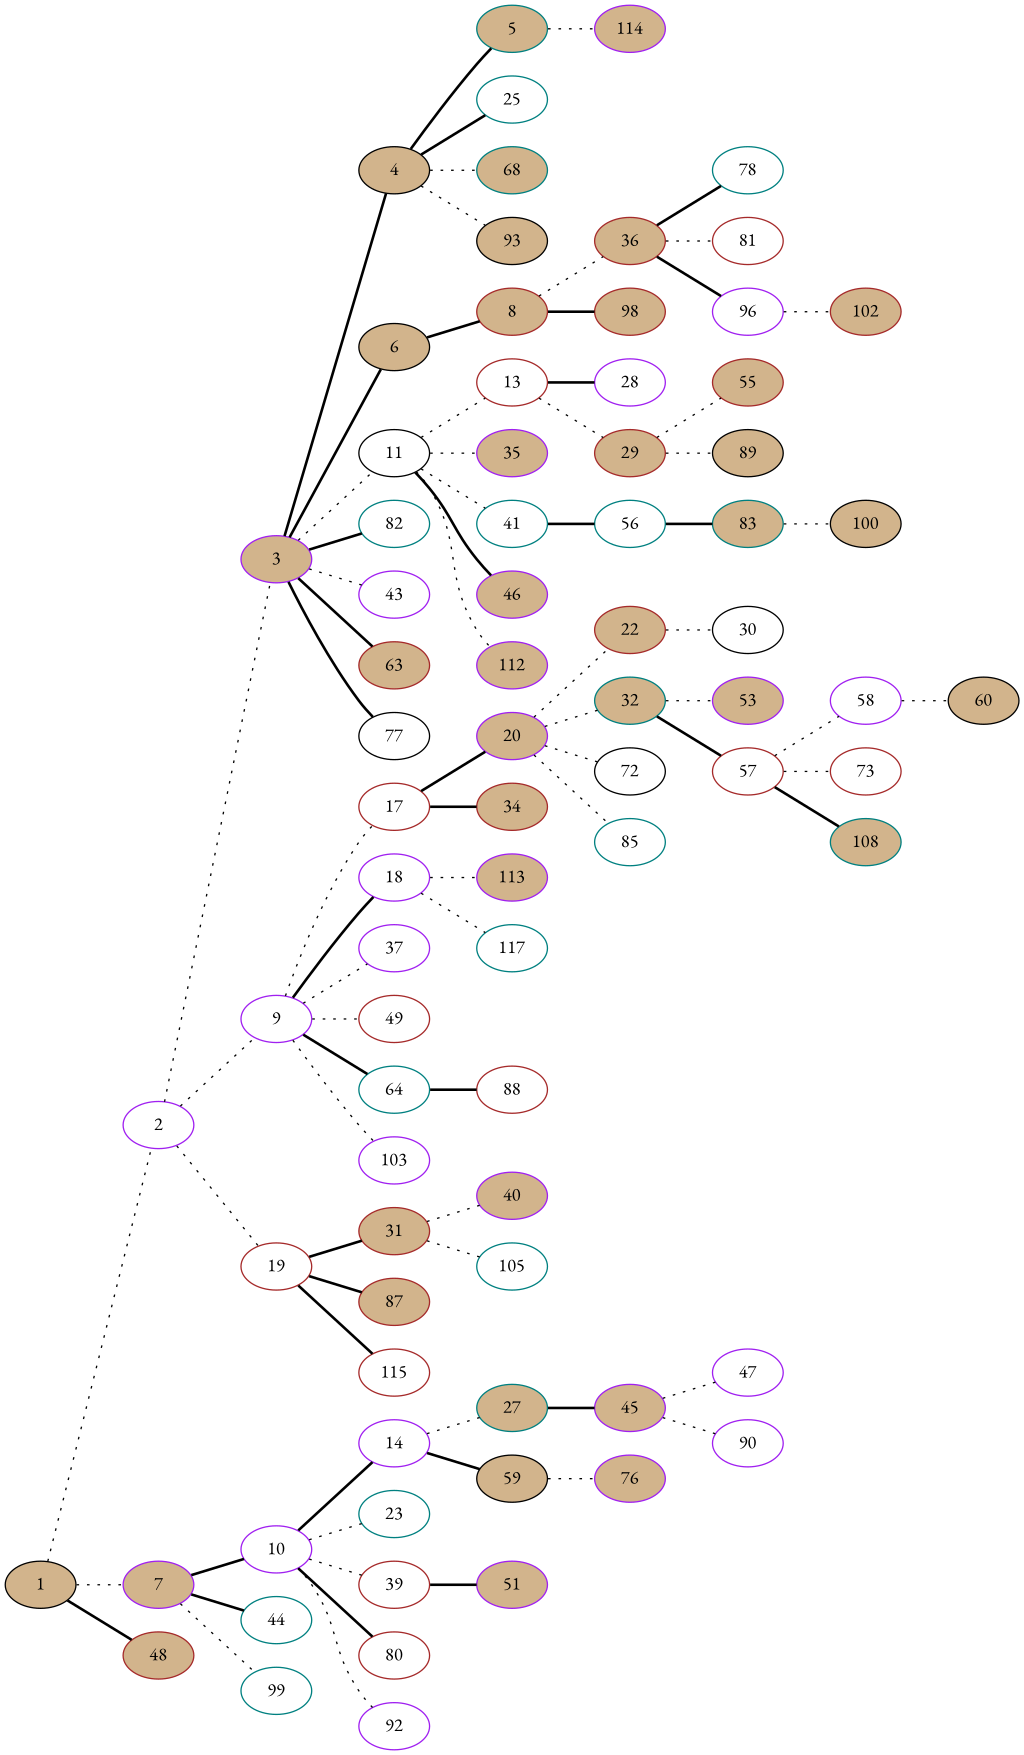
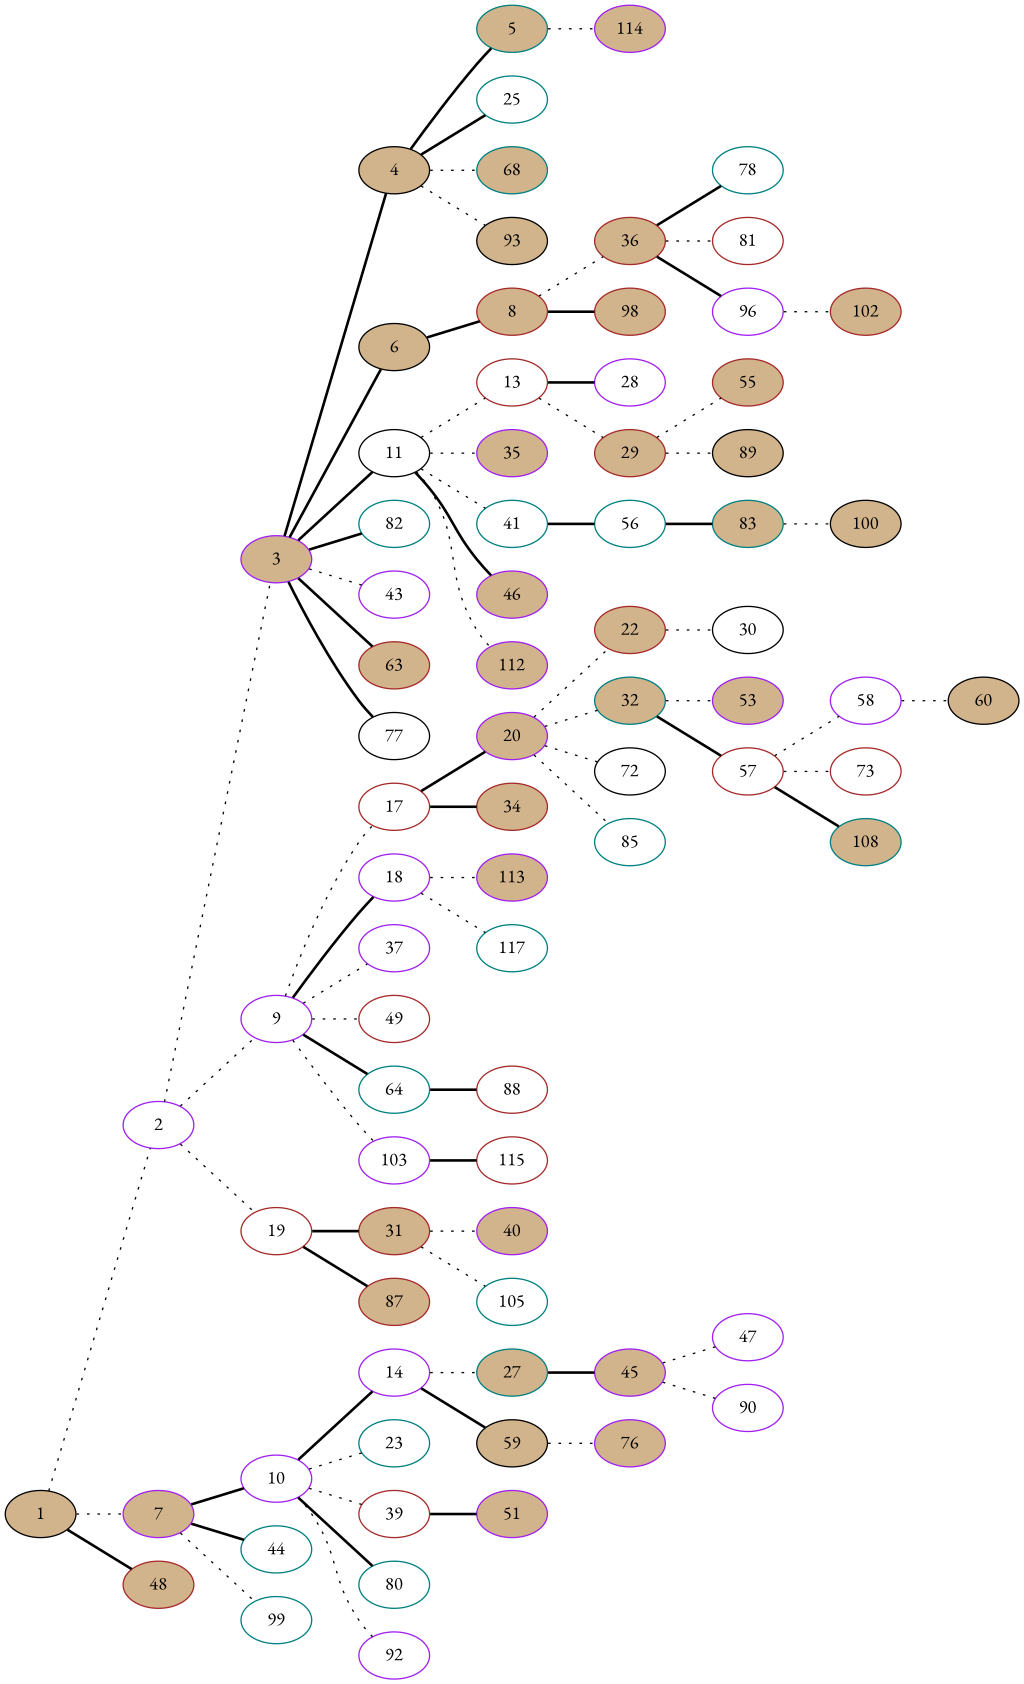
(335, 506) -> (335, 506)
(335, 1320) -> (453, 1160)
(394, 1655) -> (394, 1585)
